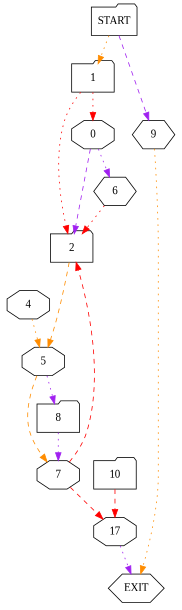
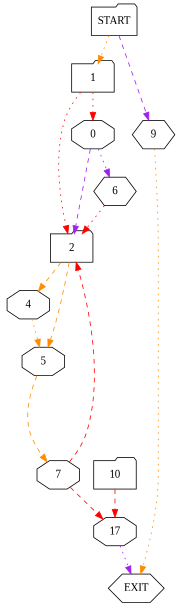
none -> (52, 274)
(58, 418) -> none
